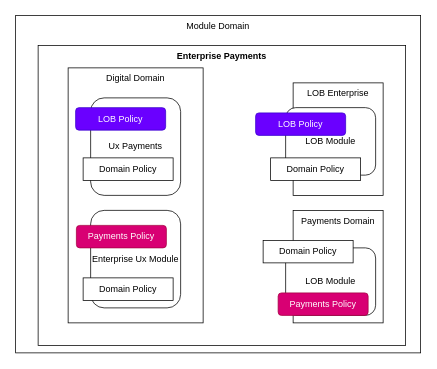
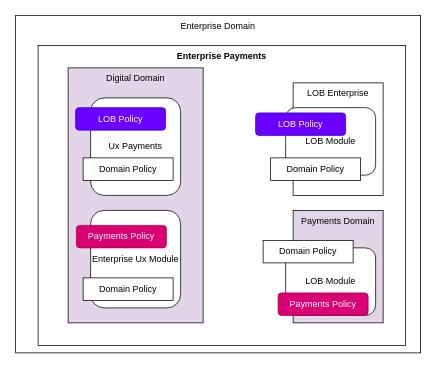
(218, 26) -> (218, 26)
(135, 79) -> (135, 79)
(338, 221) -> (338, 221)
